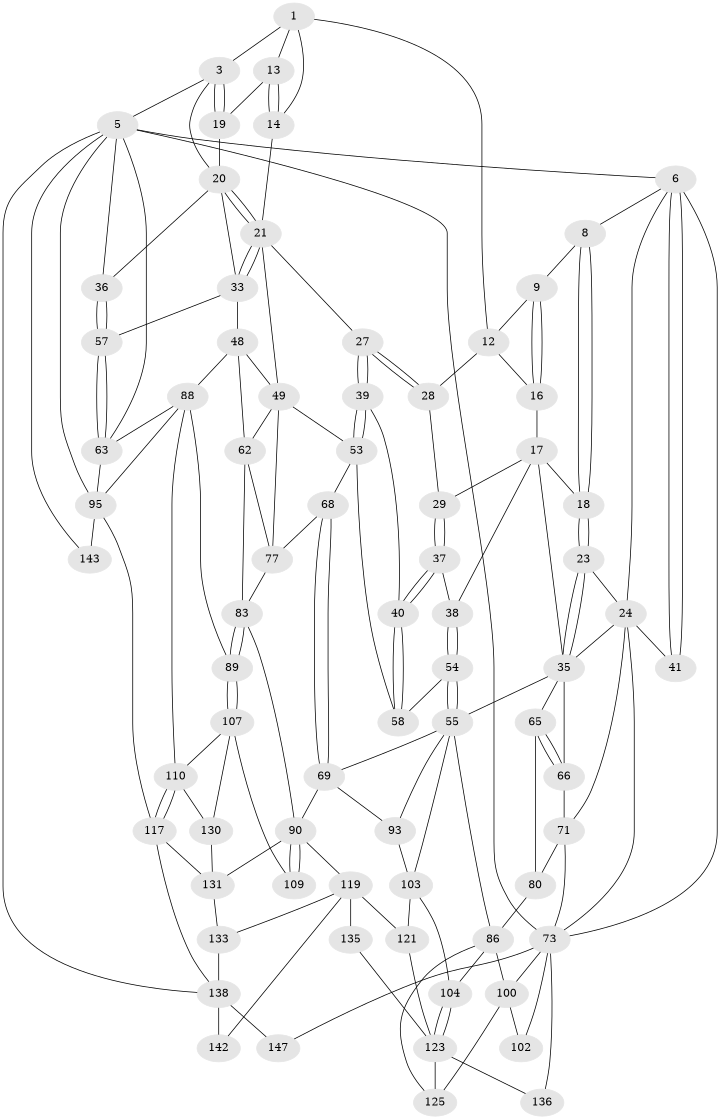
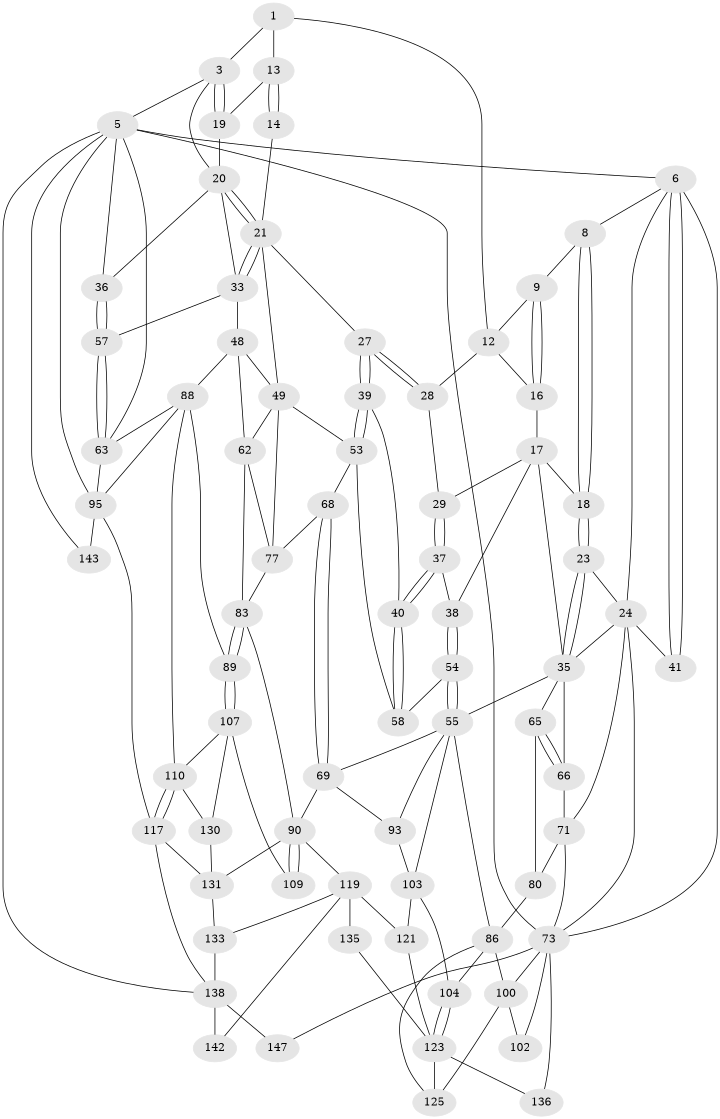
(303, 74) -> none
